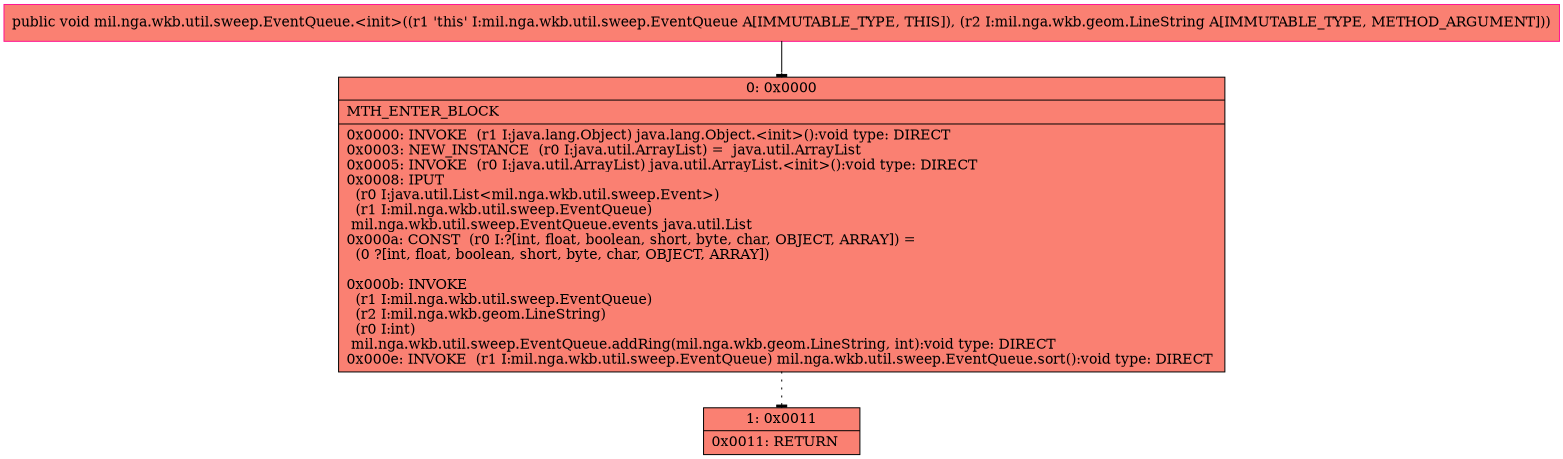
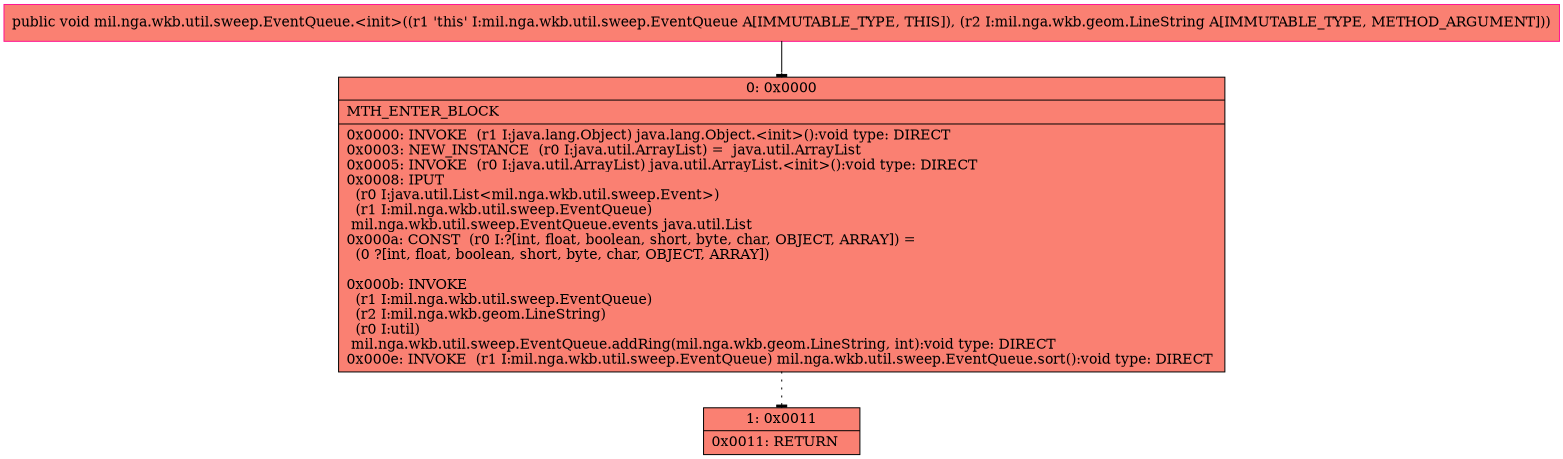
(381, 330) -> (383, 330)
